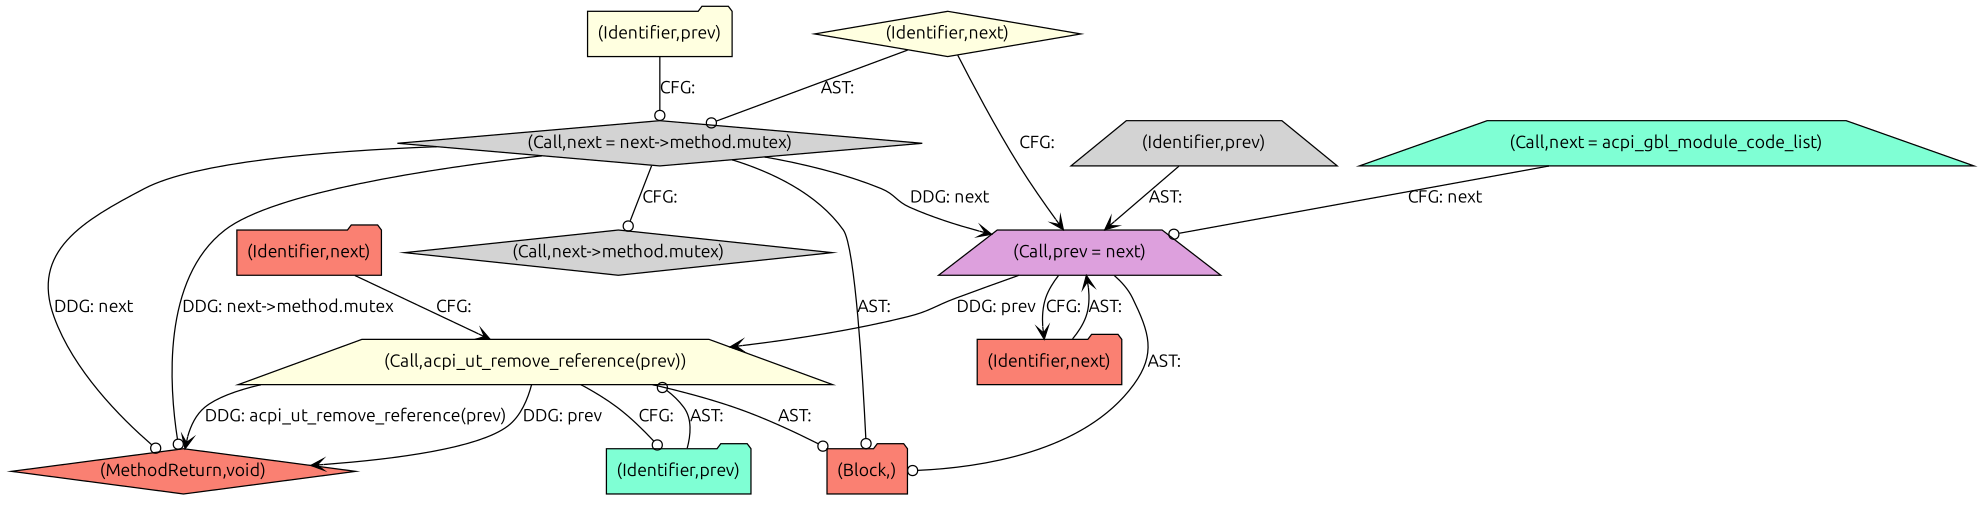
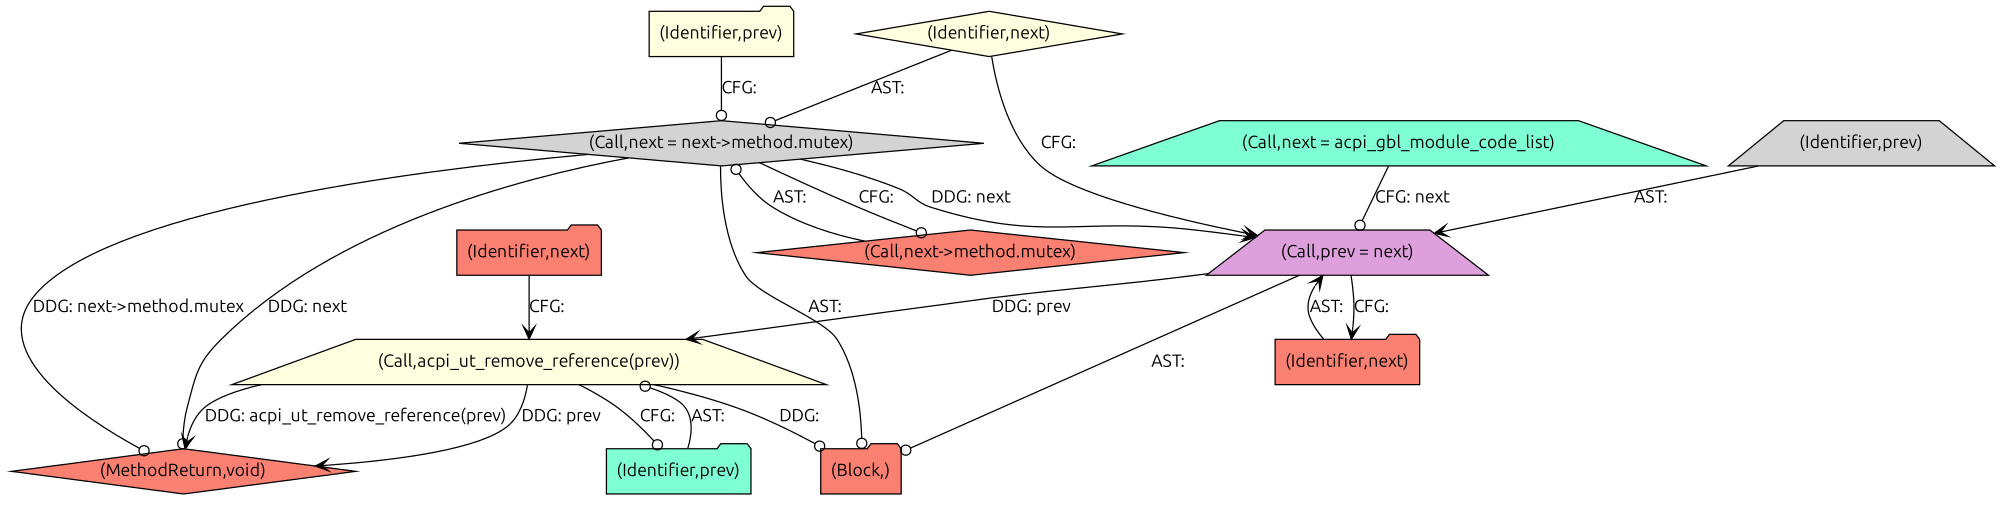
none -> (795, 219)
(618, 253) -> (970, 253)
(797, 417) -> (802, 417)
